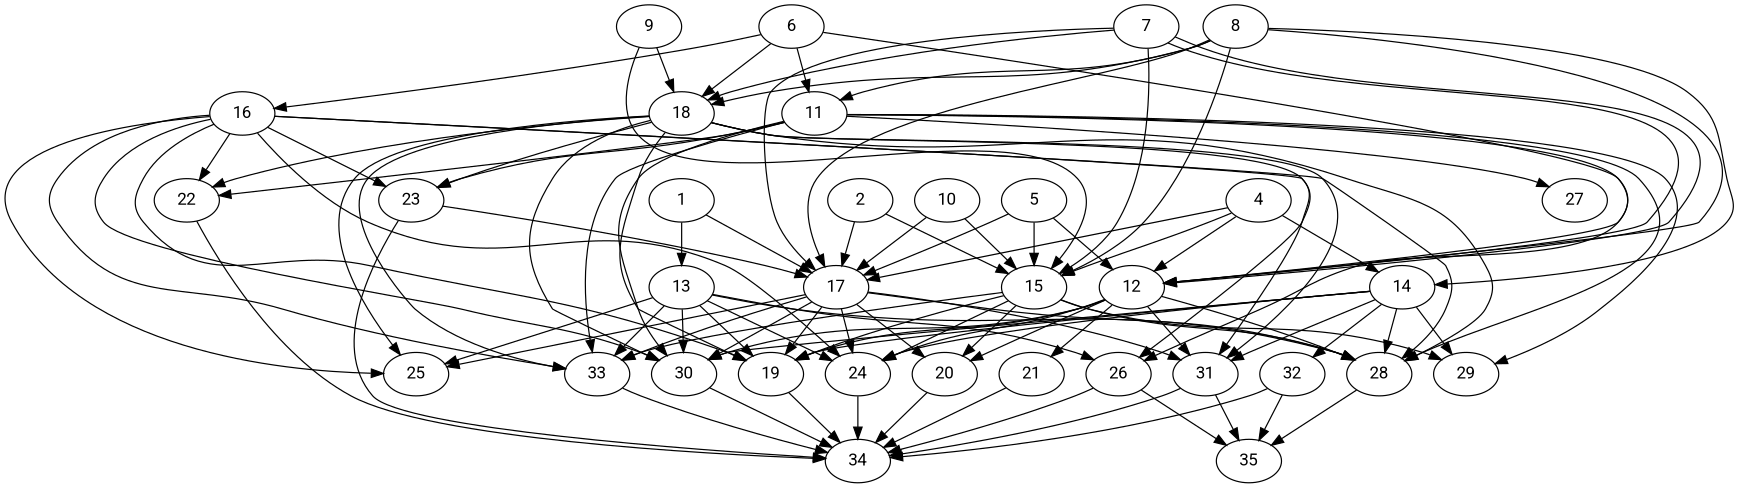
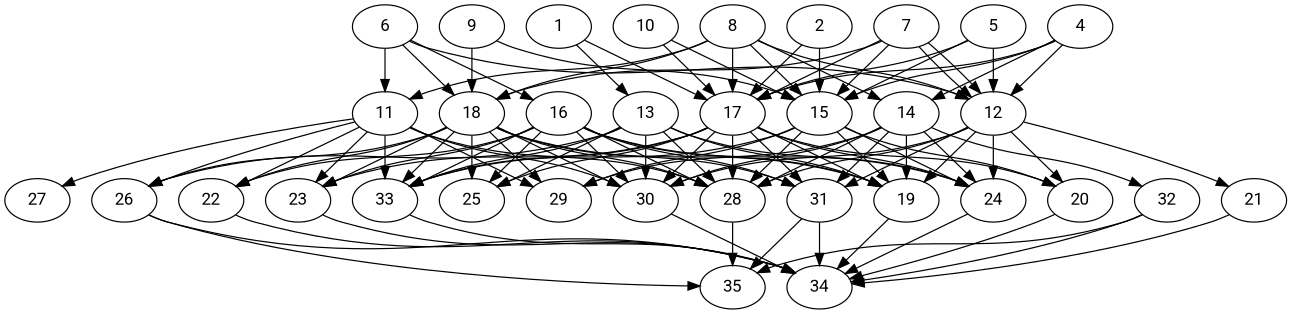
none -> (511, 153)
(611, 234) -> (522, 157)
